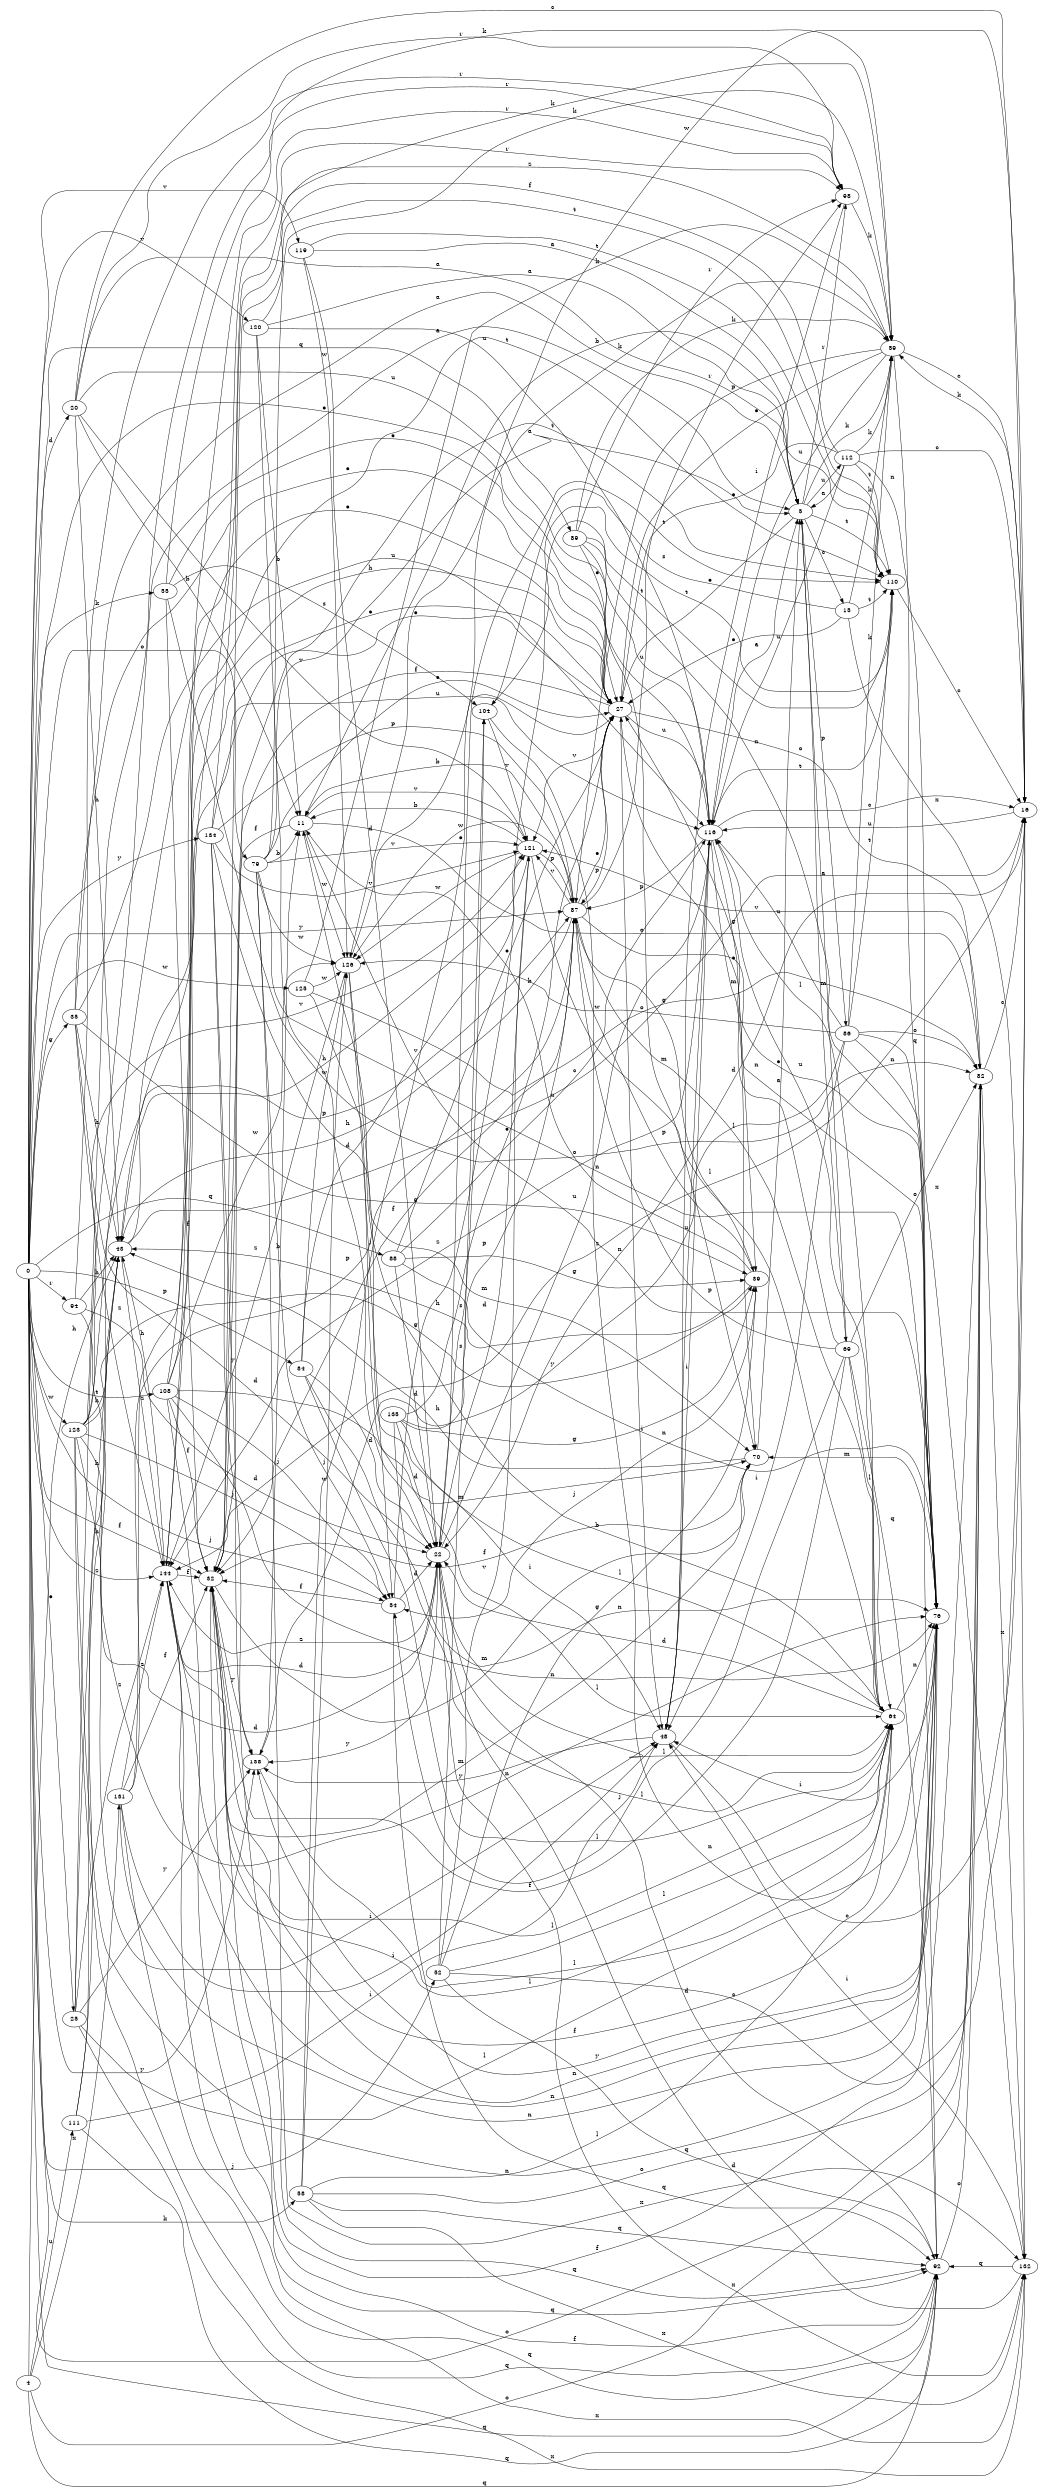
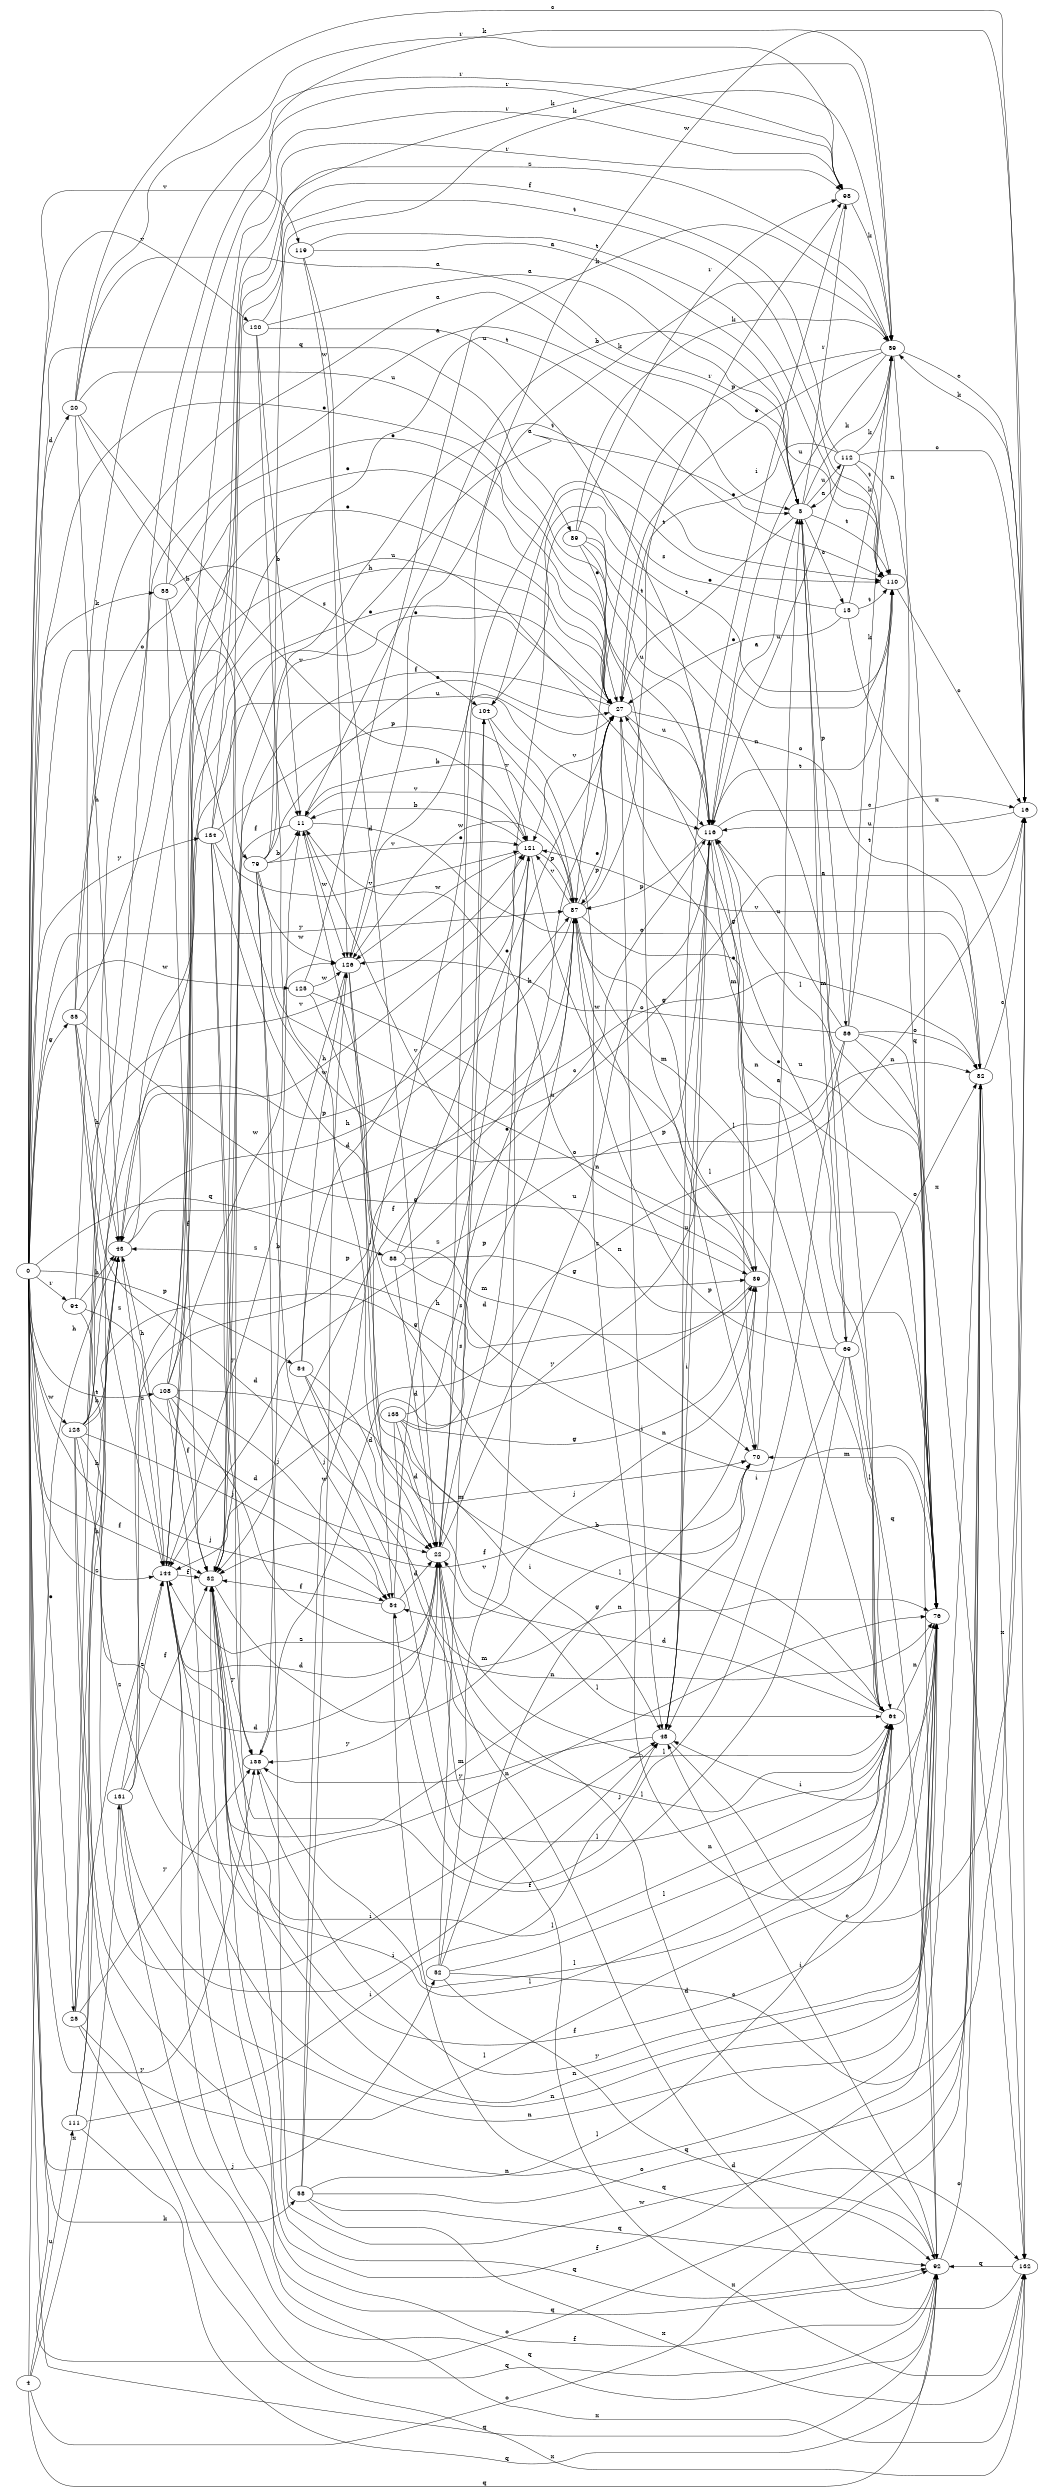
(711, 1120) -> none
(402, 1392) -> none
(853, 2002) -> (808, 2002)
(642, 2202) -> (642, 2202)
